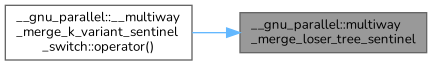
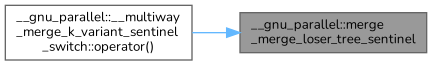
(333, 33) -> (333, 33)
